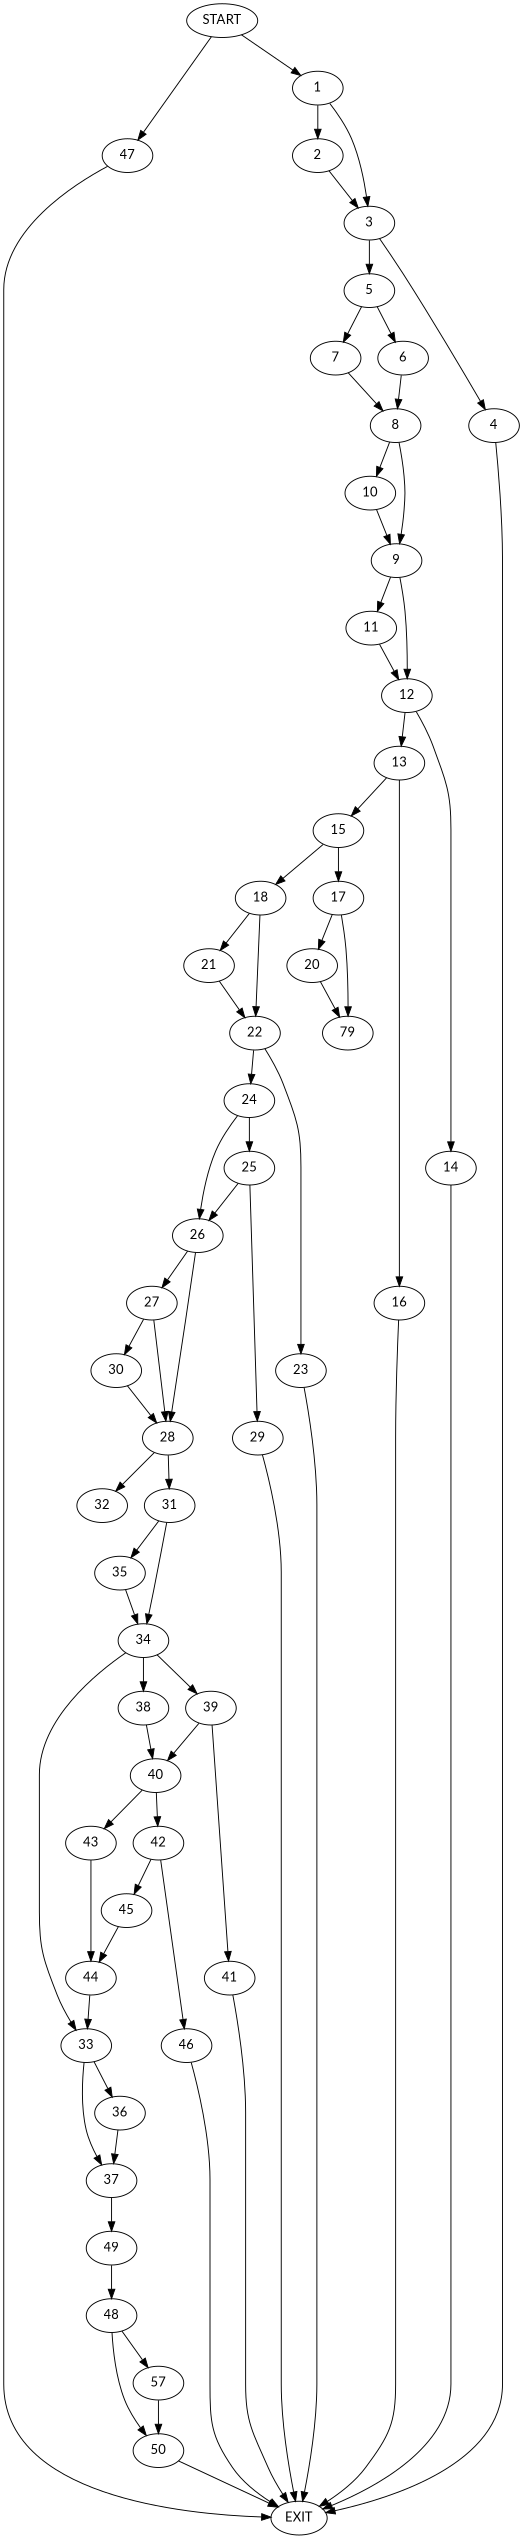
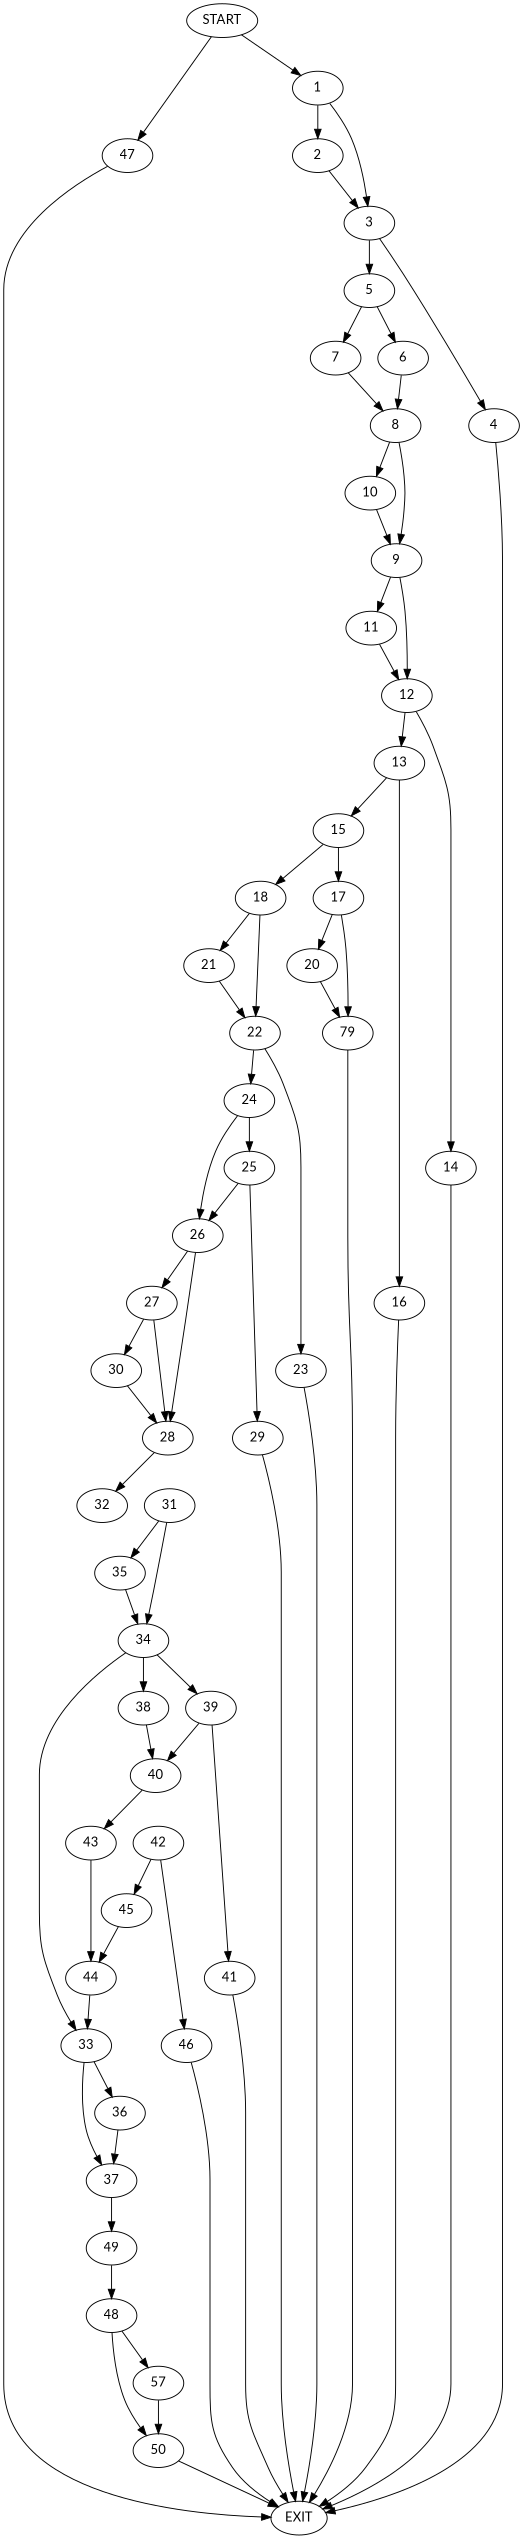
(169, 1467) -> none
none -> (352, 1776)
(157, 1805) -> none
